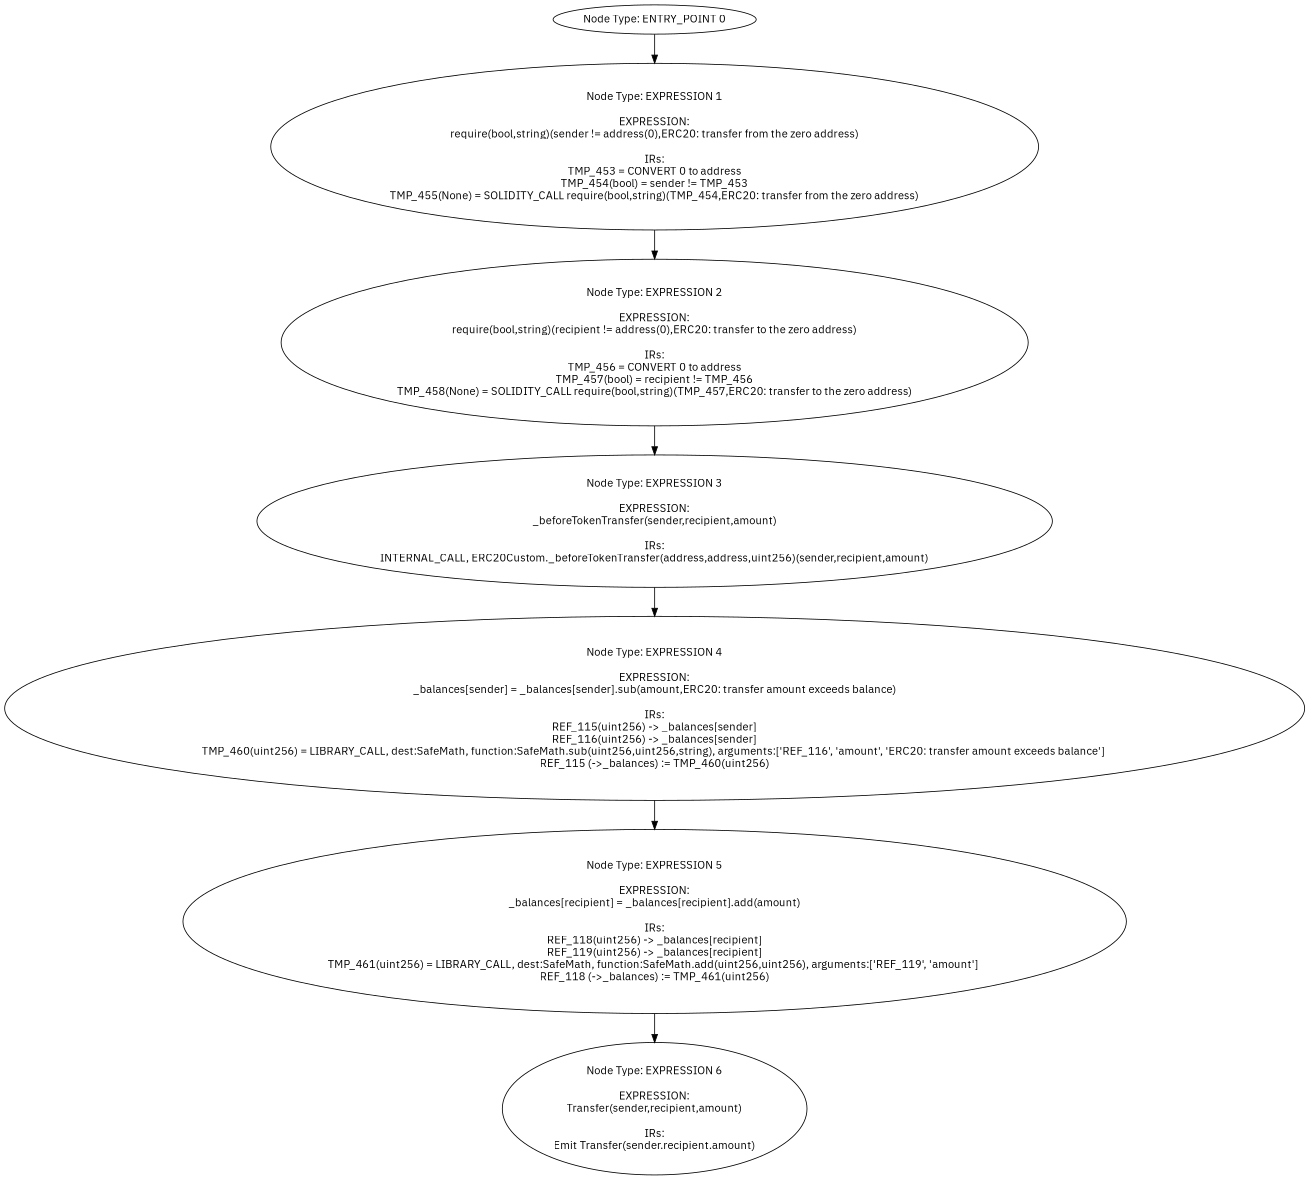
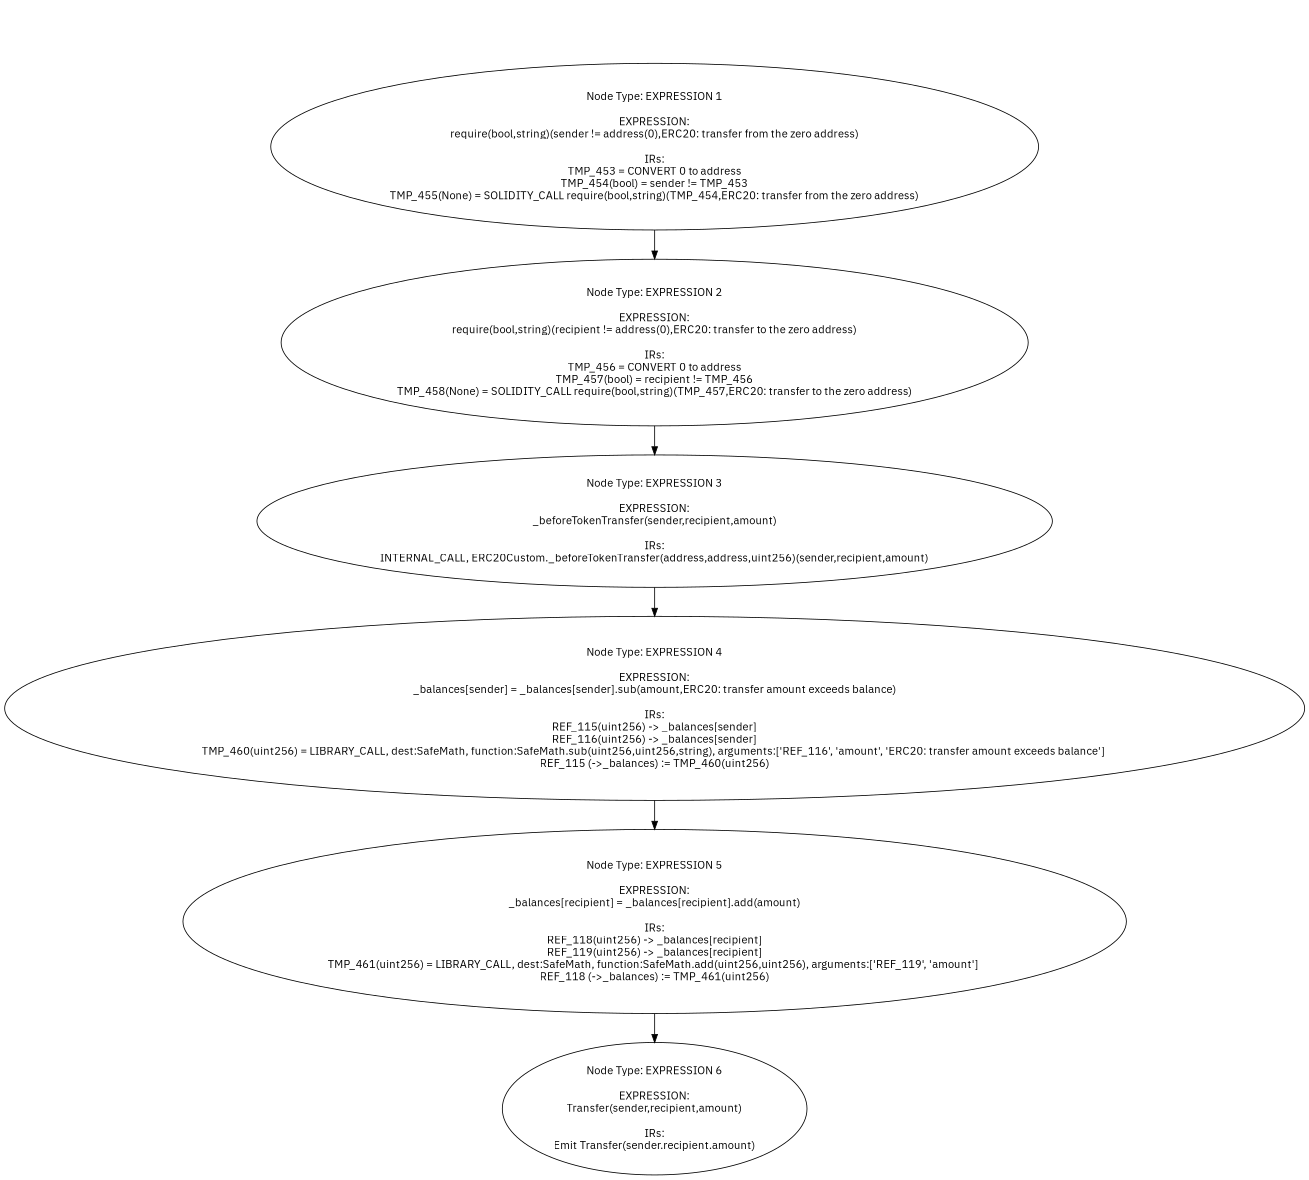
(655, 20) -> none
